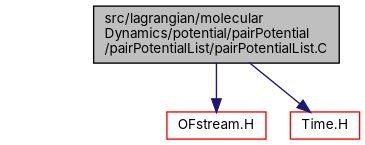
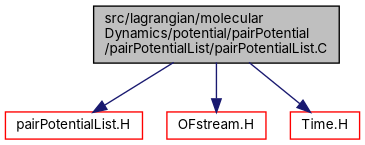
none -> (74, 126)
